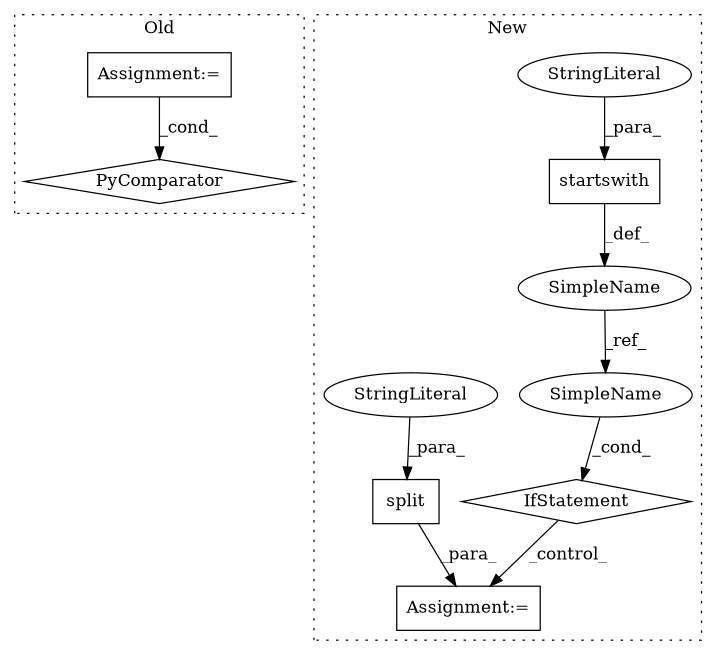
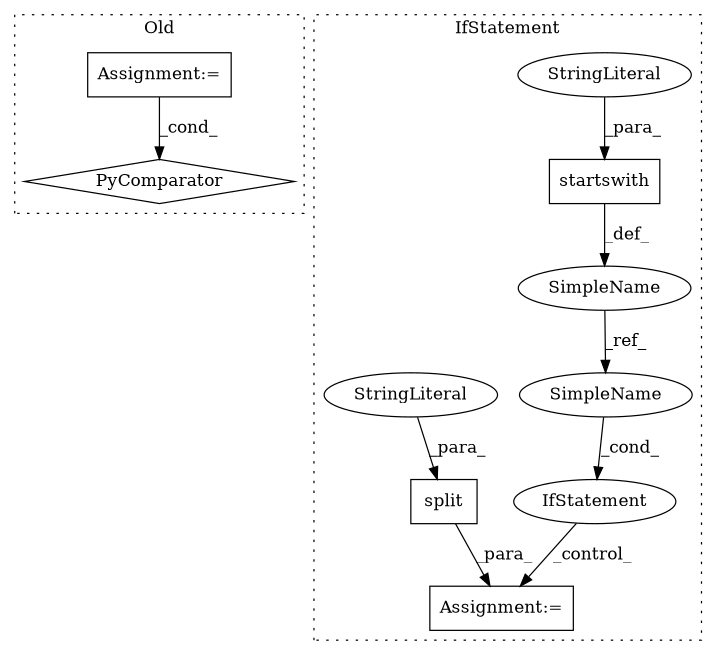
(508, 29) -> (508, 29)
(576, 502) -> (595, 502)
